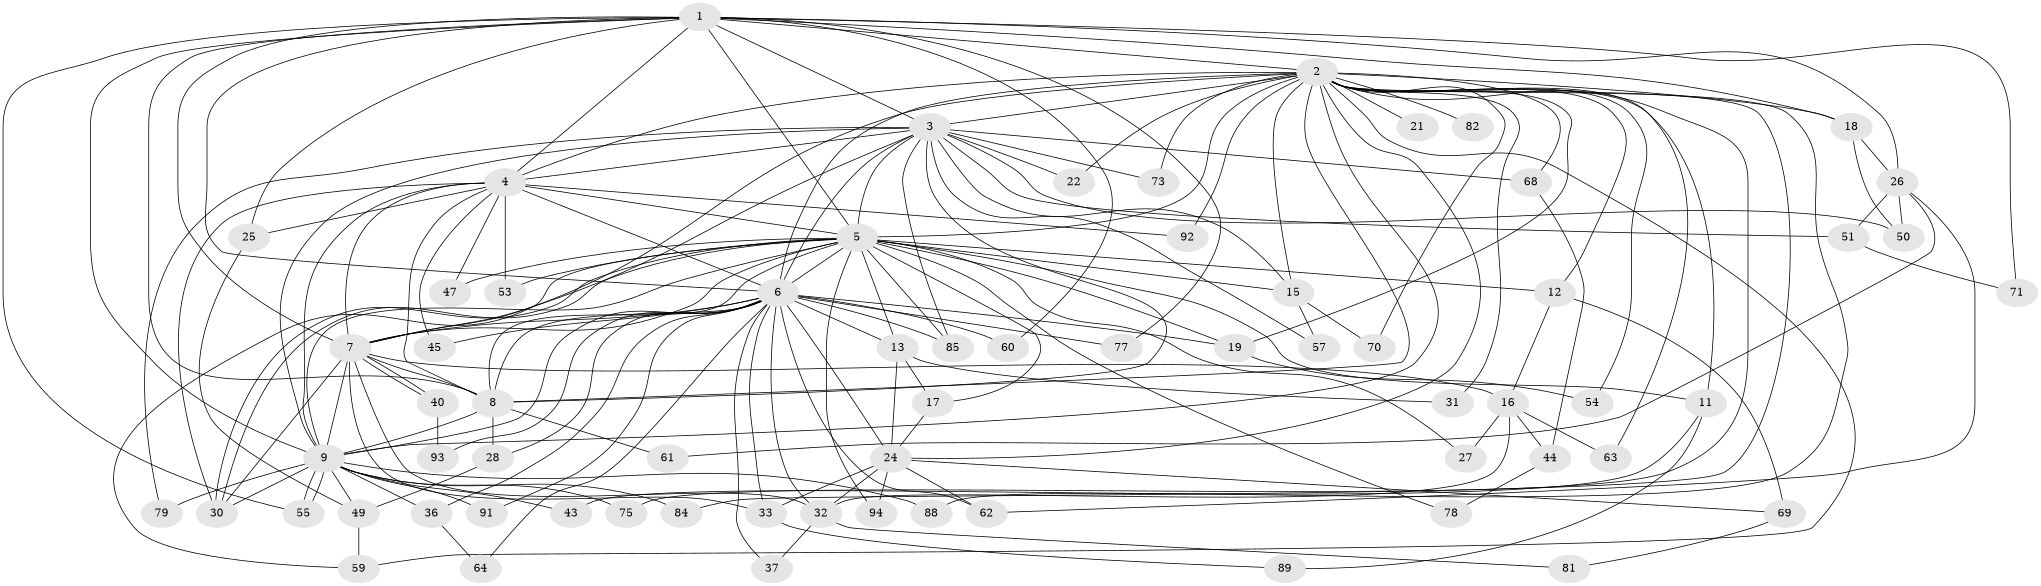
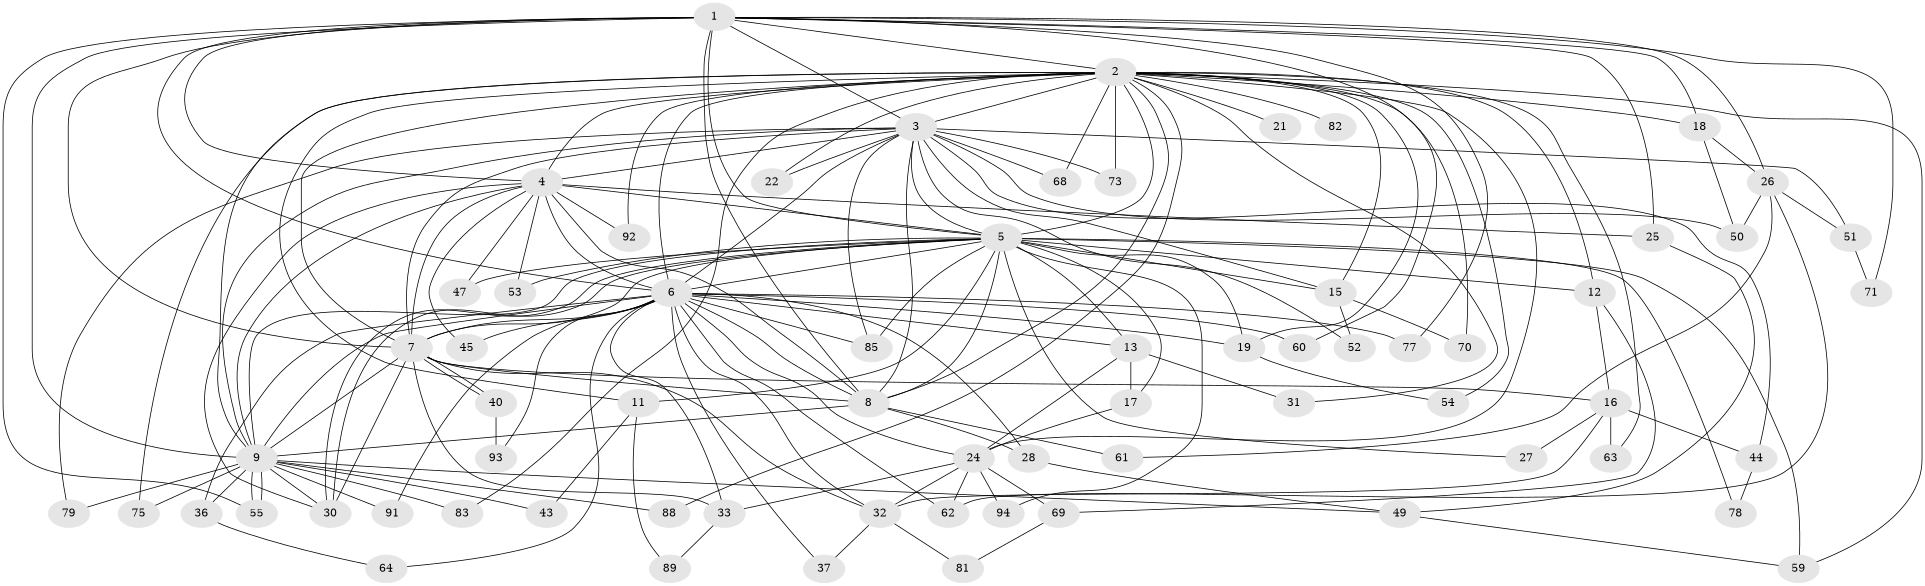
(1580, 316) -> (1425, 206)
(1319, 348) -> (1355, 348)
(682, 514) -> (462, 514)
